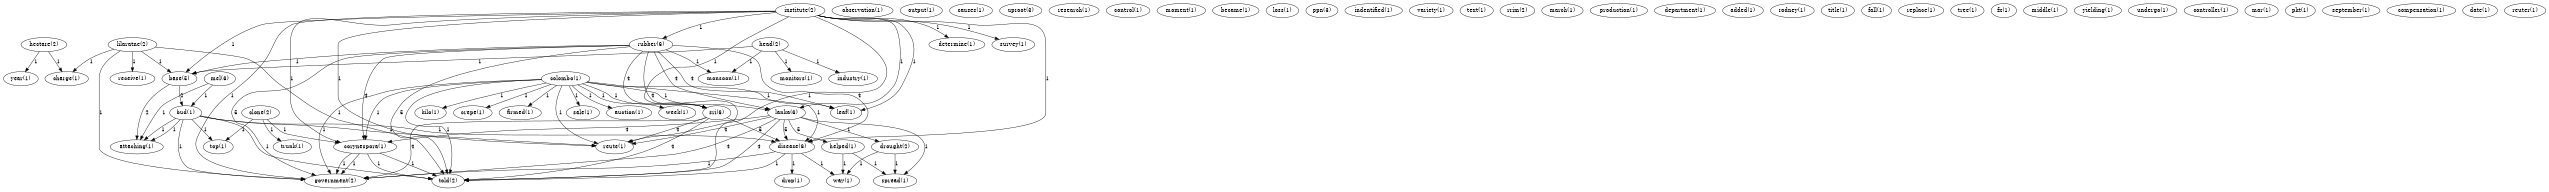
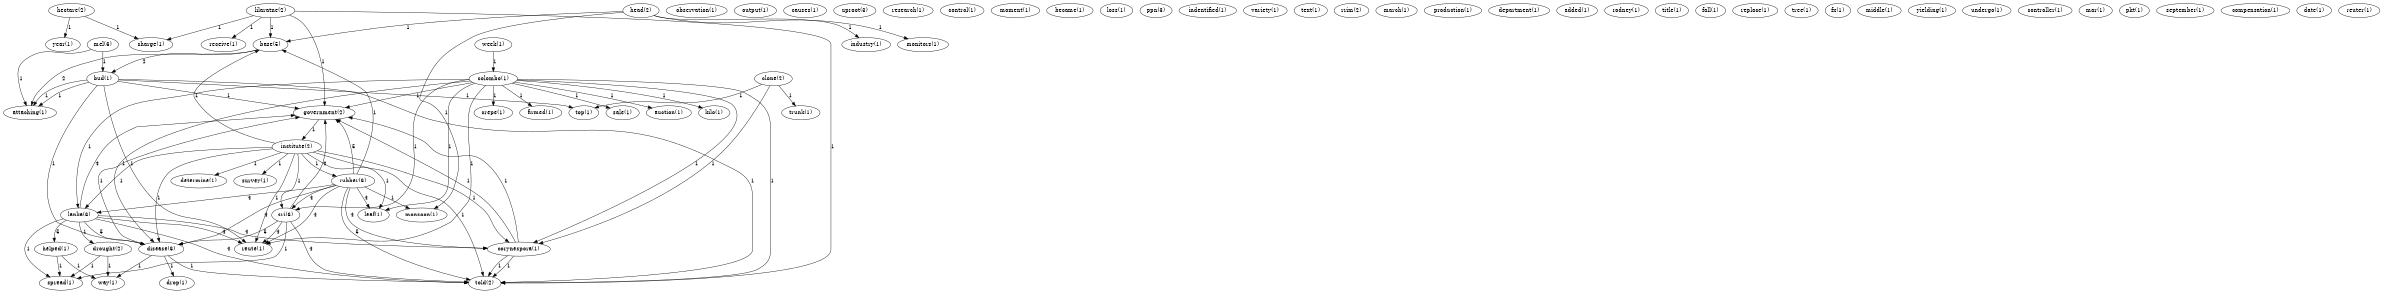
(285, 29) -> (312, 128)
(617, 103) -> (493, 60)
none -> (196, 262)
